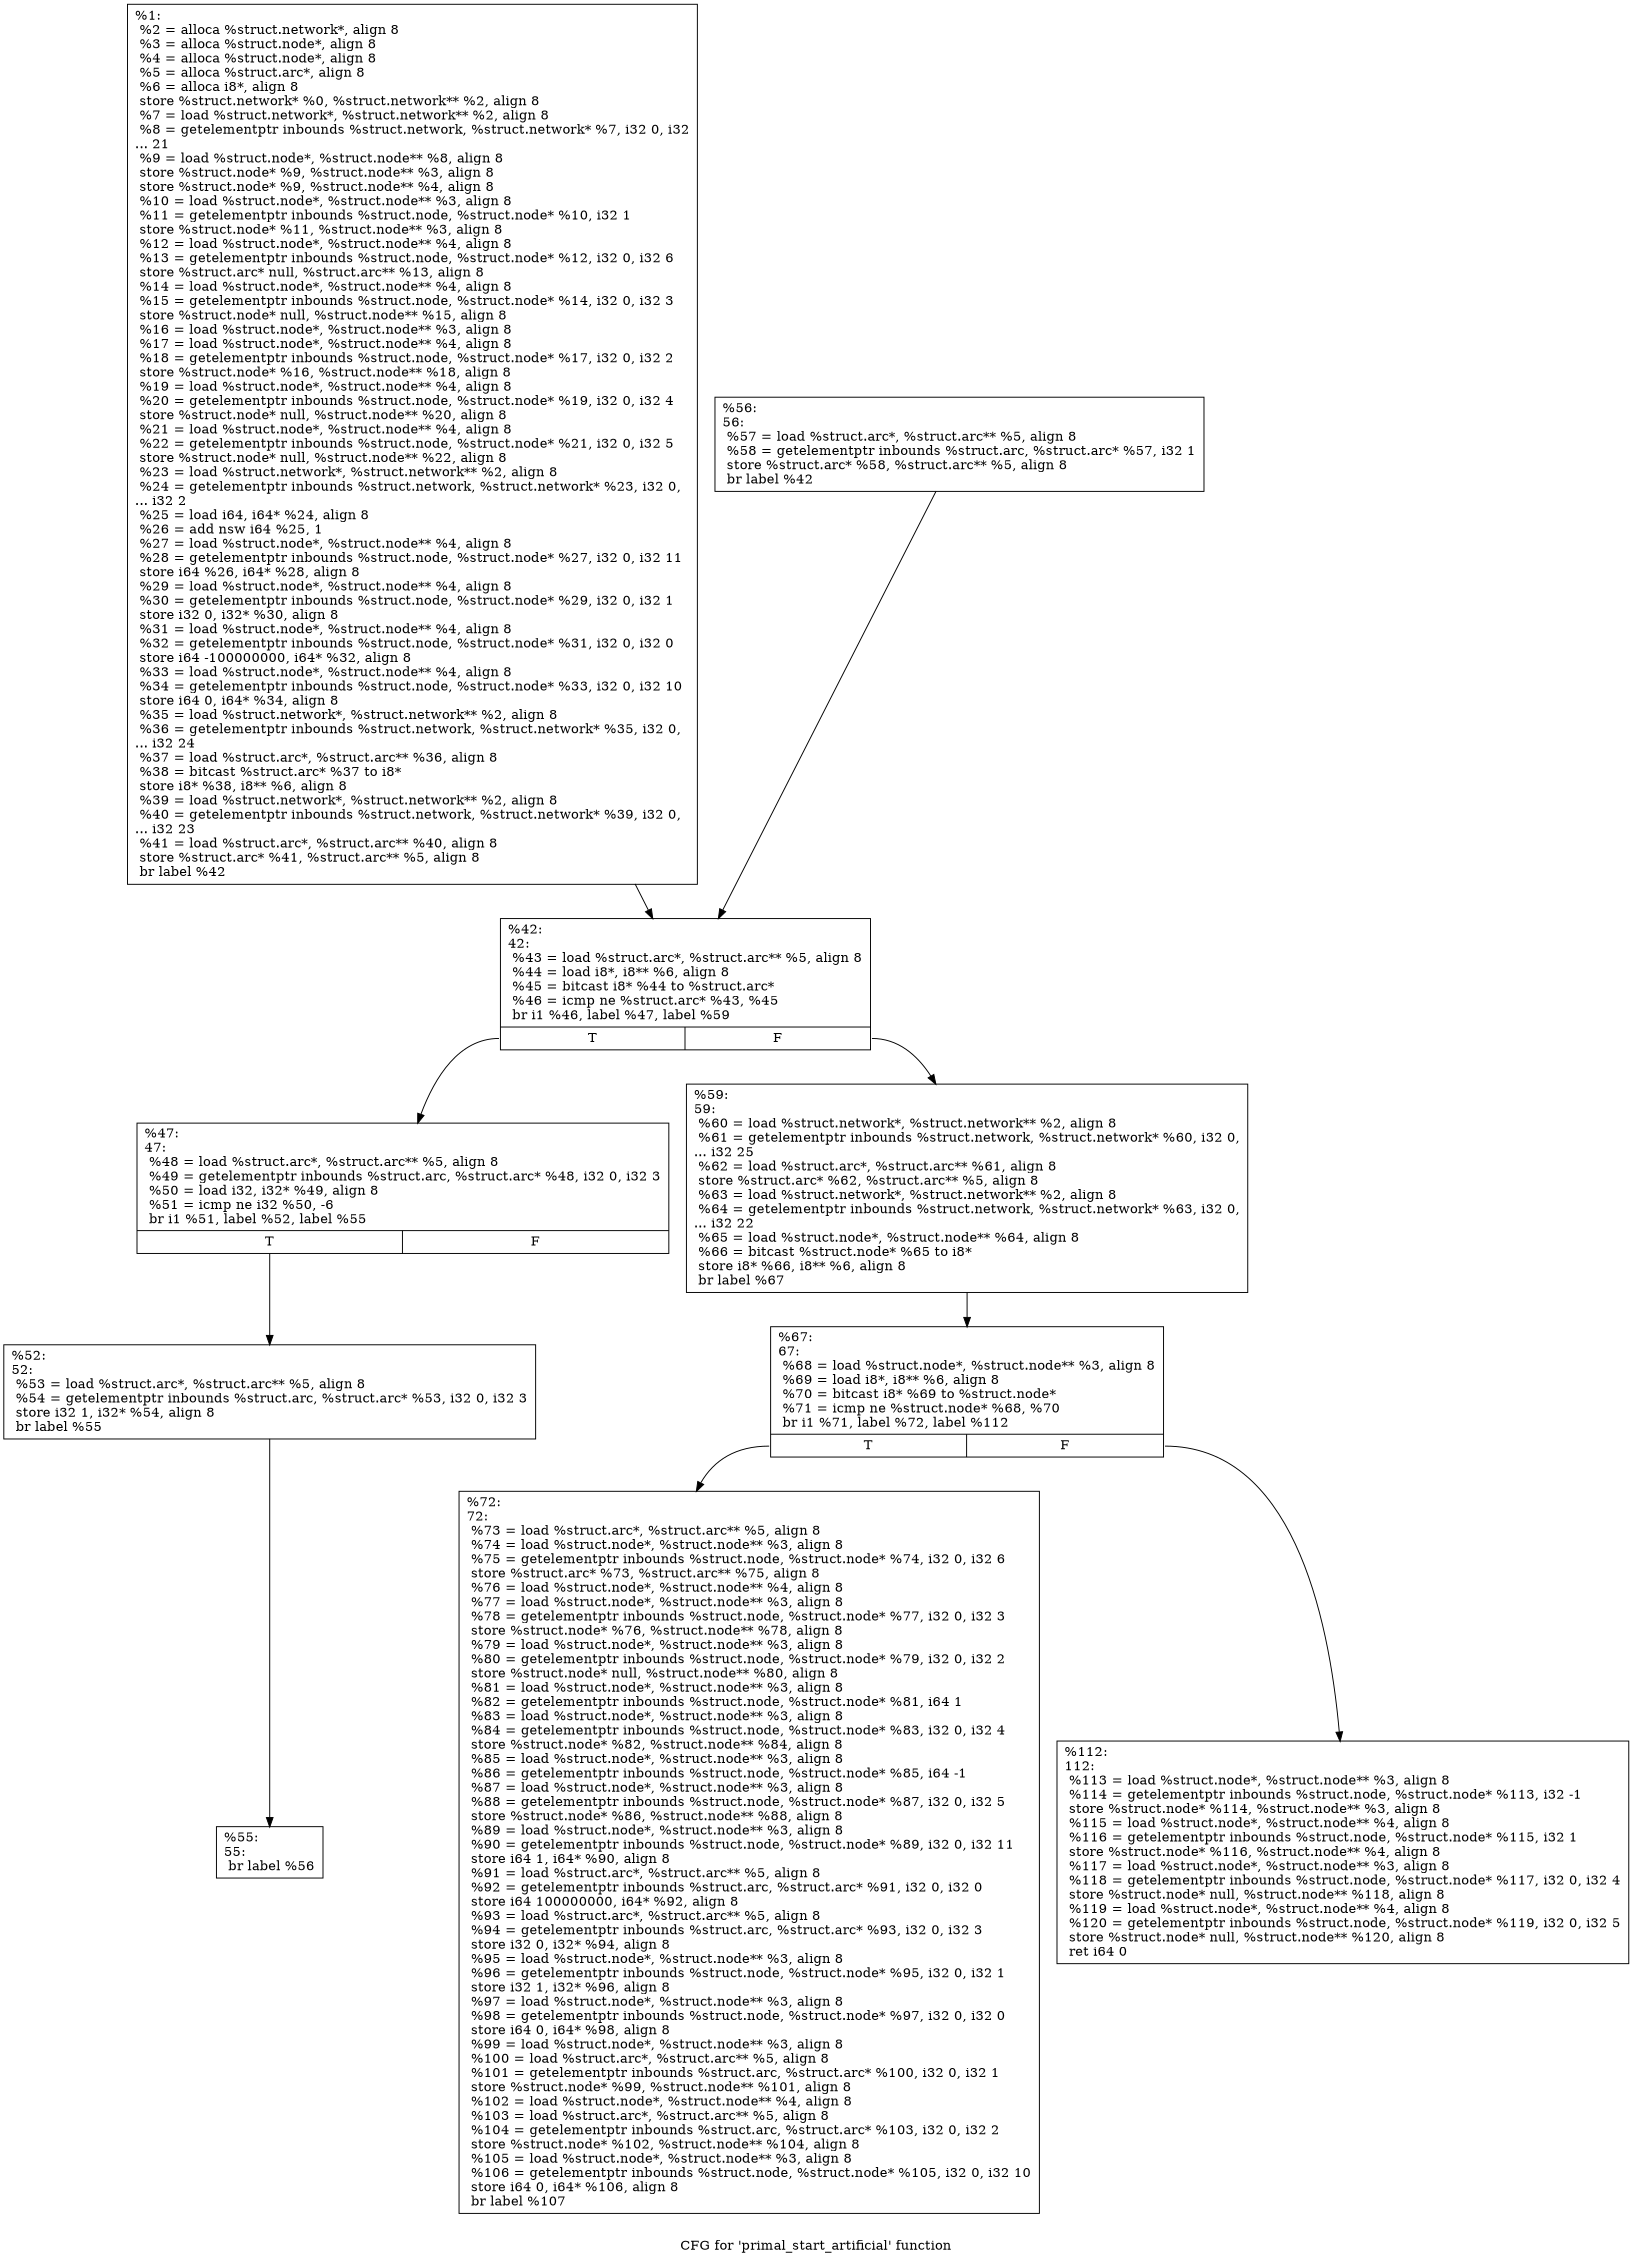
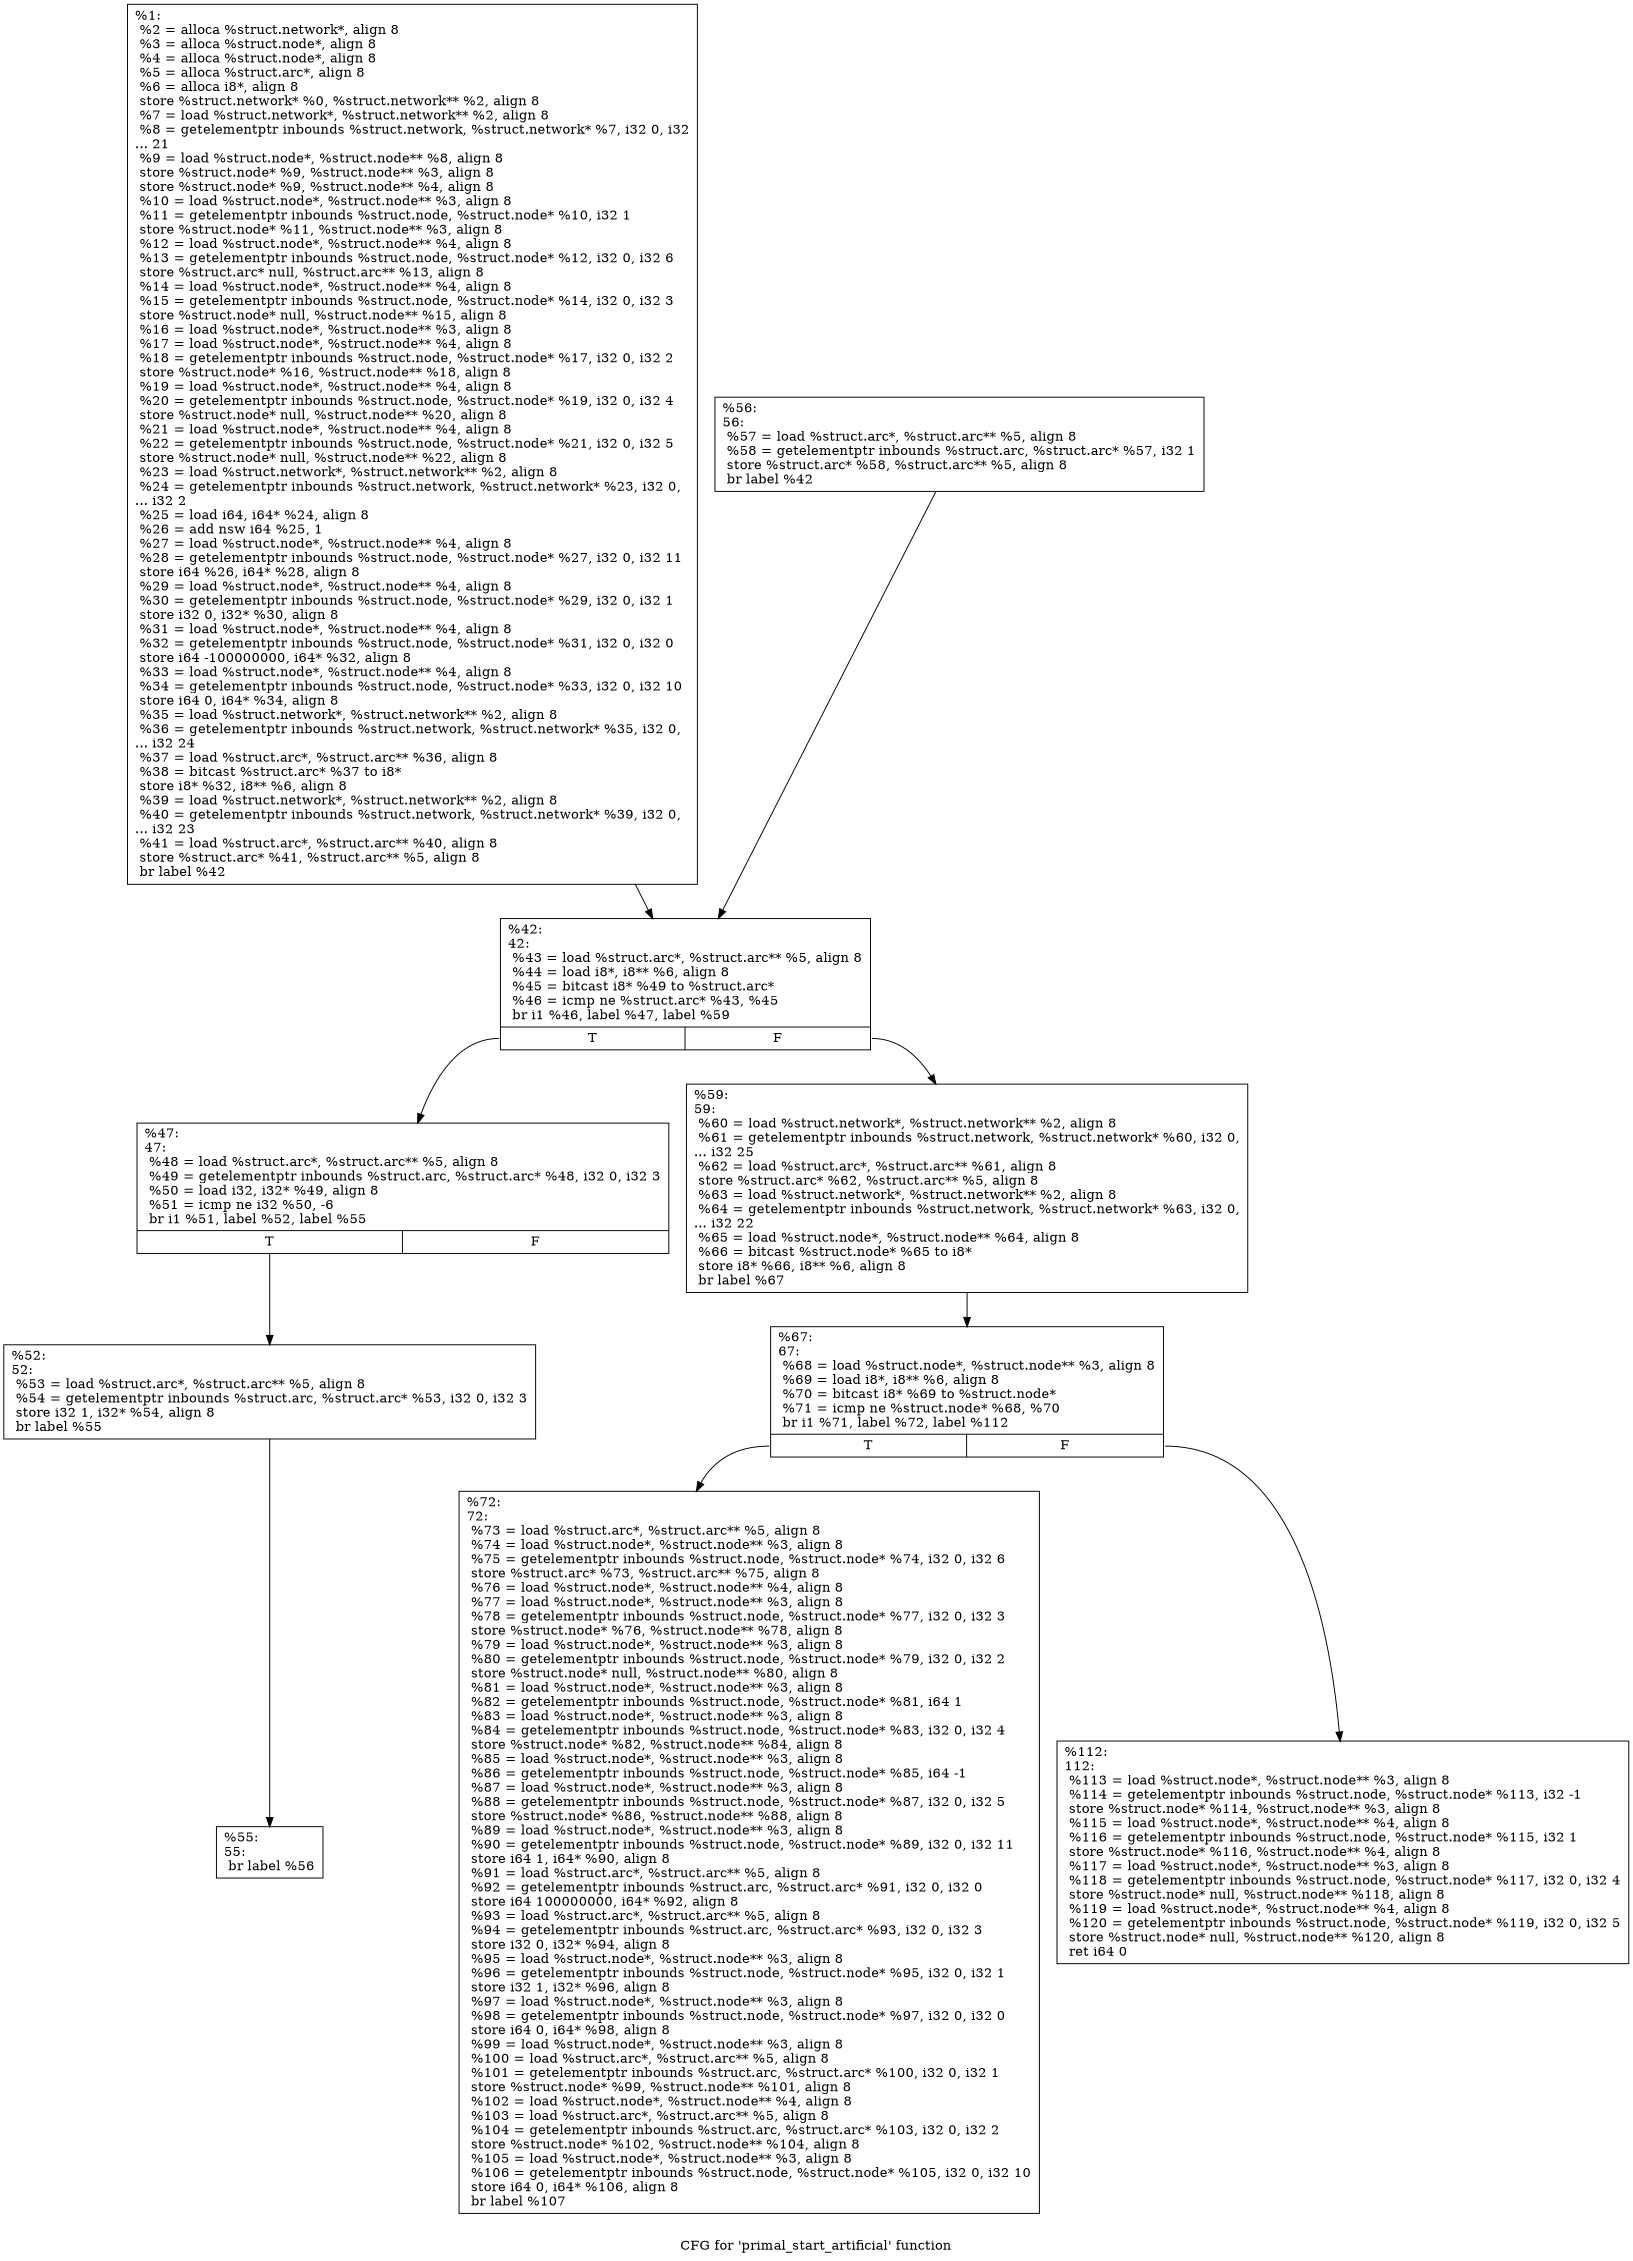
(241, 786) -> (241, 786)
(641, 987) -> (641, 987)
